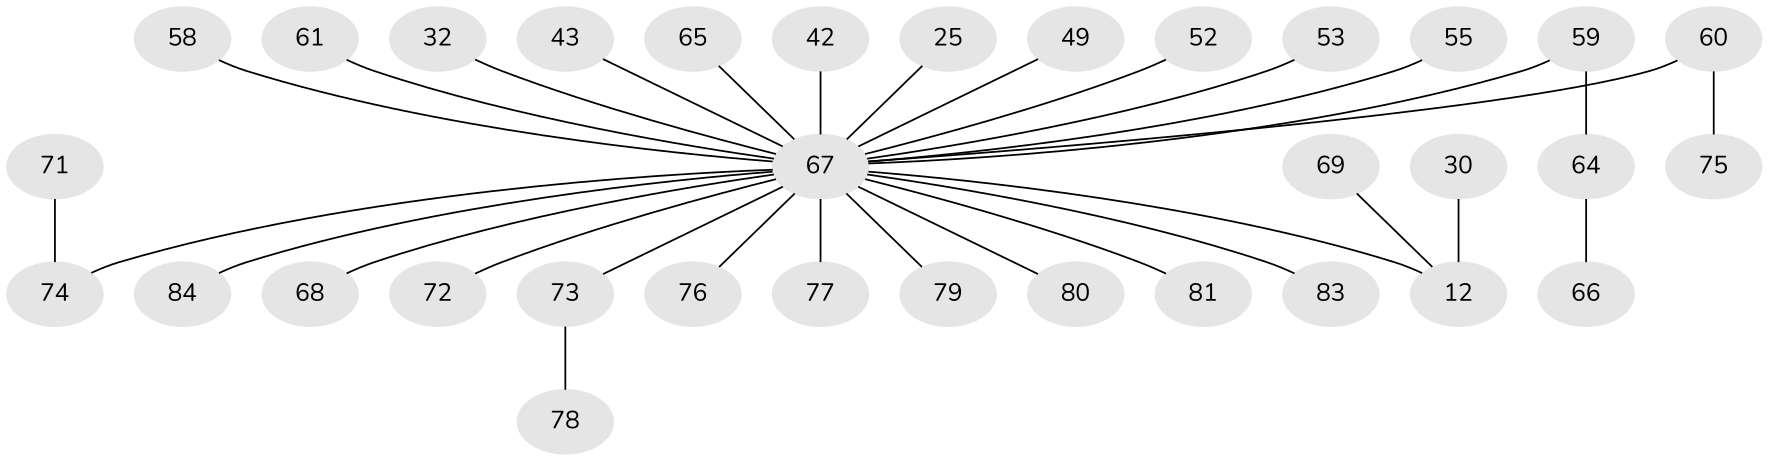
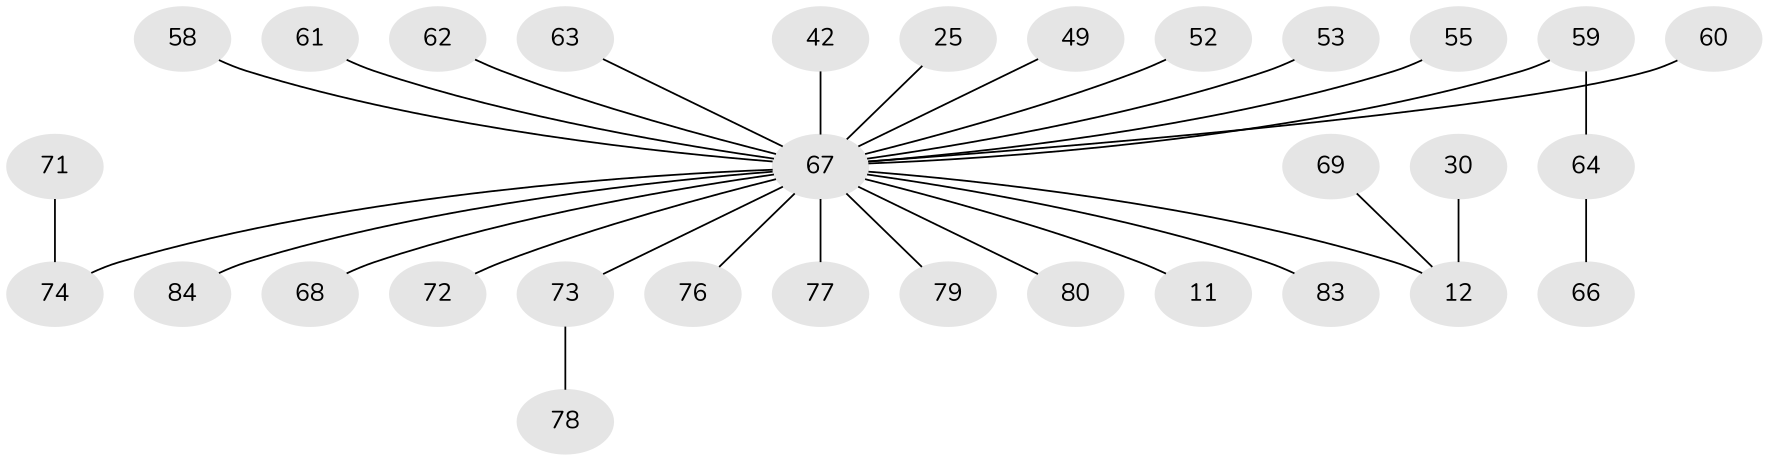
(438, 39) -> (438, 39)
(565, 39) -> (565, 39)
(693, 39) -> none
(1714, 167) -> none
(1203, 294) -> (1203, 294)
